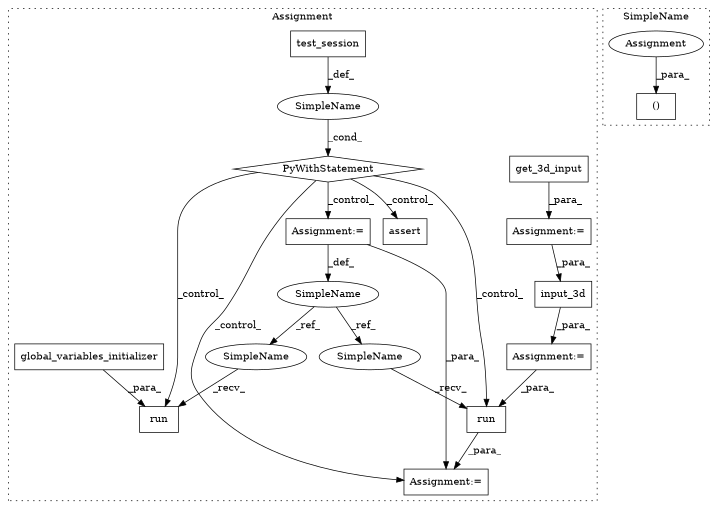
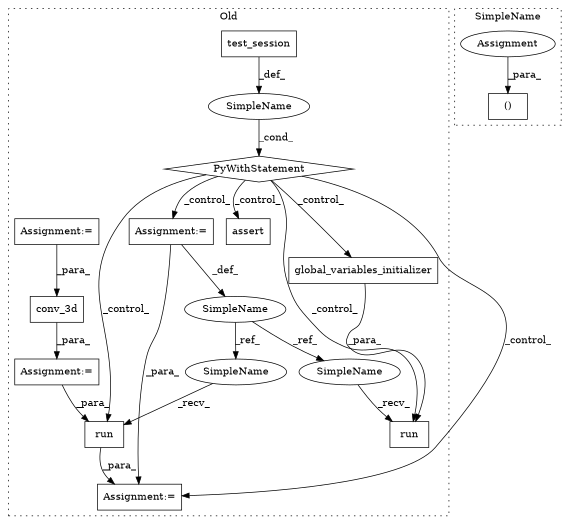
(303, 17) -> (229, 17)
(549, 169) -> none
none -> (309, 216)
(563, 294) -> (57, 309)
